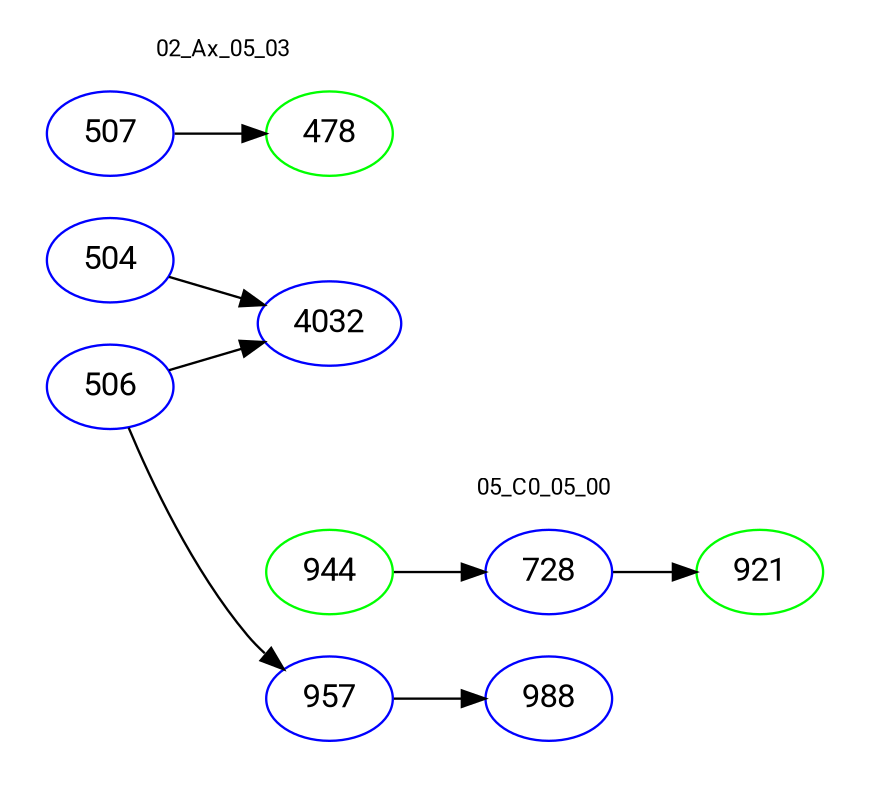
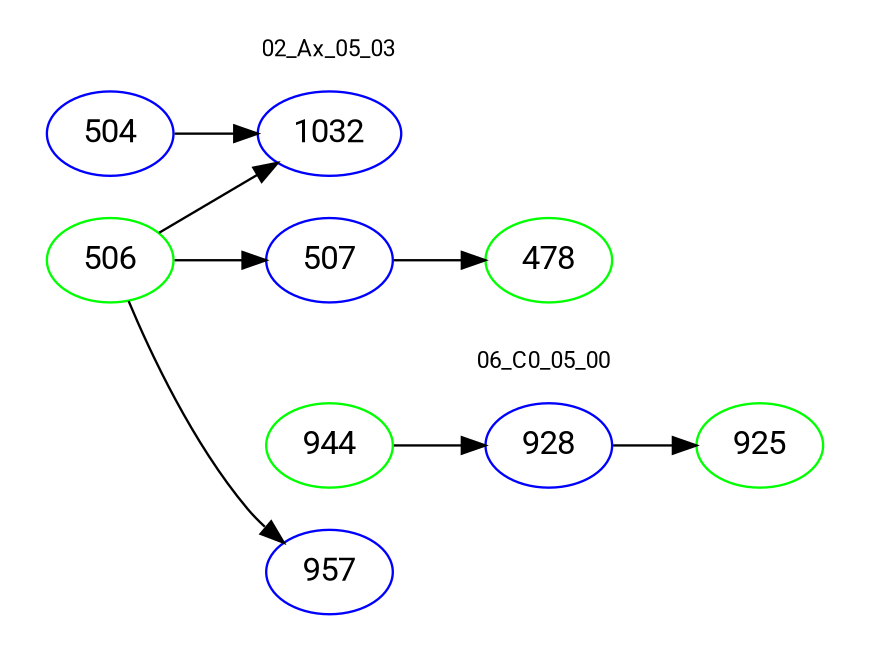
none -> (208, 260)
(330, 324) -> (330, 134)
(110, 387) -> (110, 260)
(545, 489) -> (545, 362)
(549, 572) -> (549, 445)
(760, 572) -> (760, 445)
(549, 699) -> none
